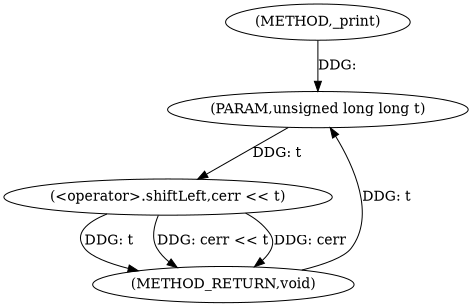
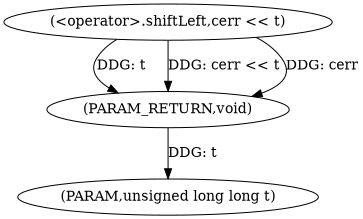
(318, 22) -> none
(247, 151) -> none
(223, 285) -> (168, 110)
